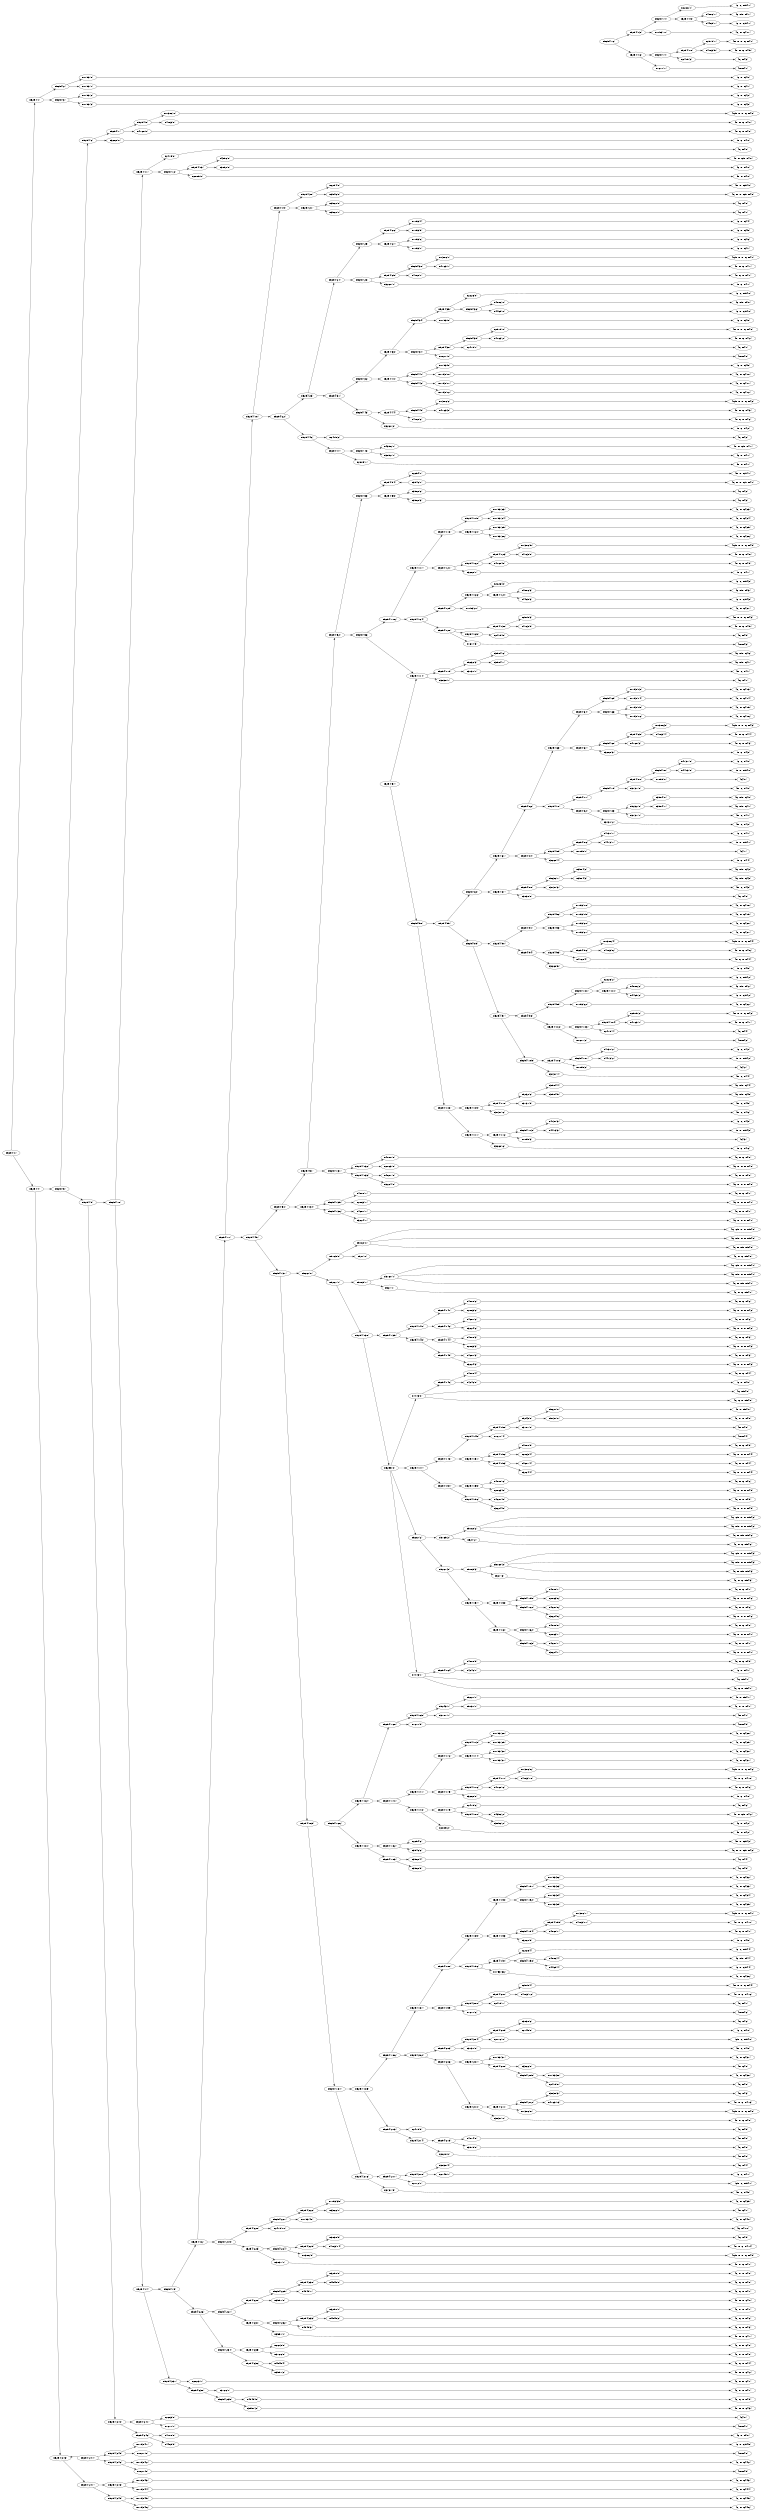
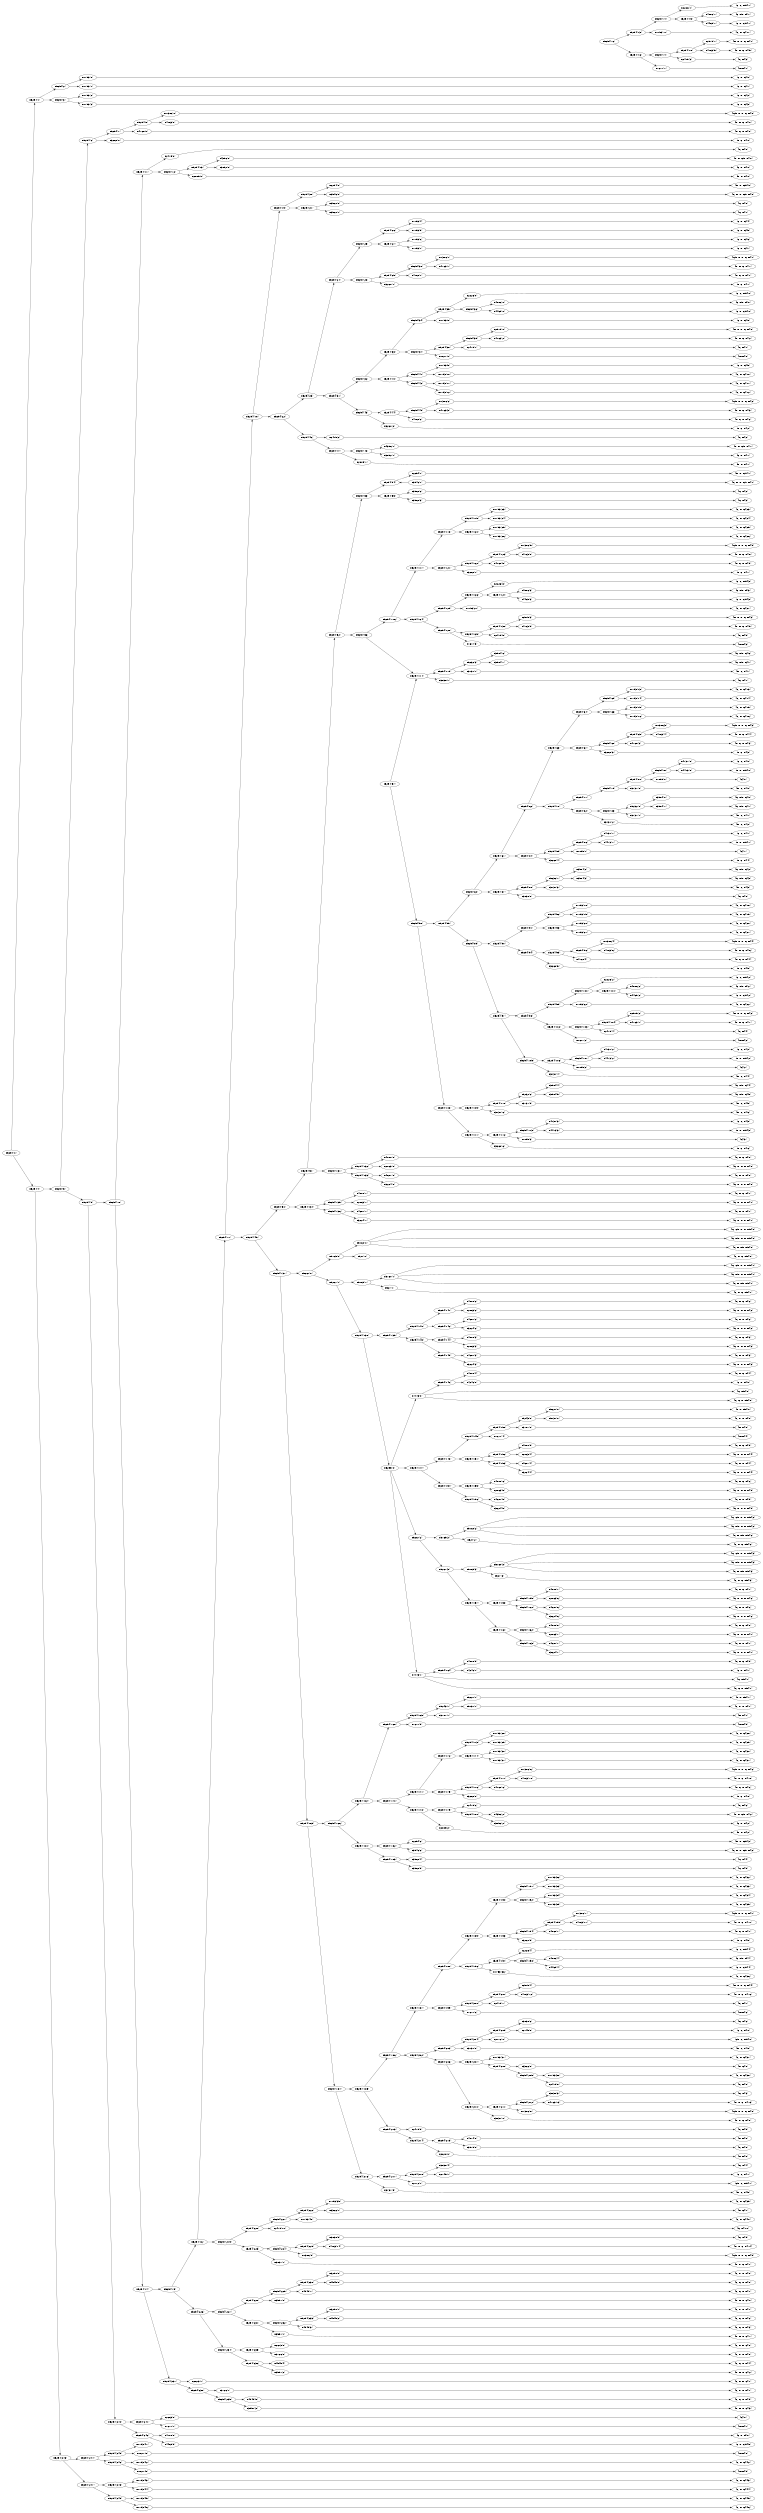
(471, 628) -> (485, 631)
none -> (320, 1824)
(75, 2457) -> (73, 2459)
